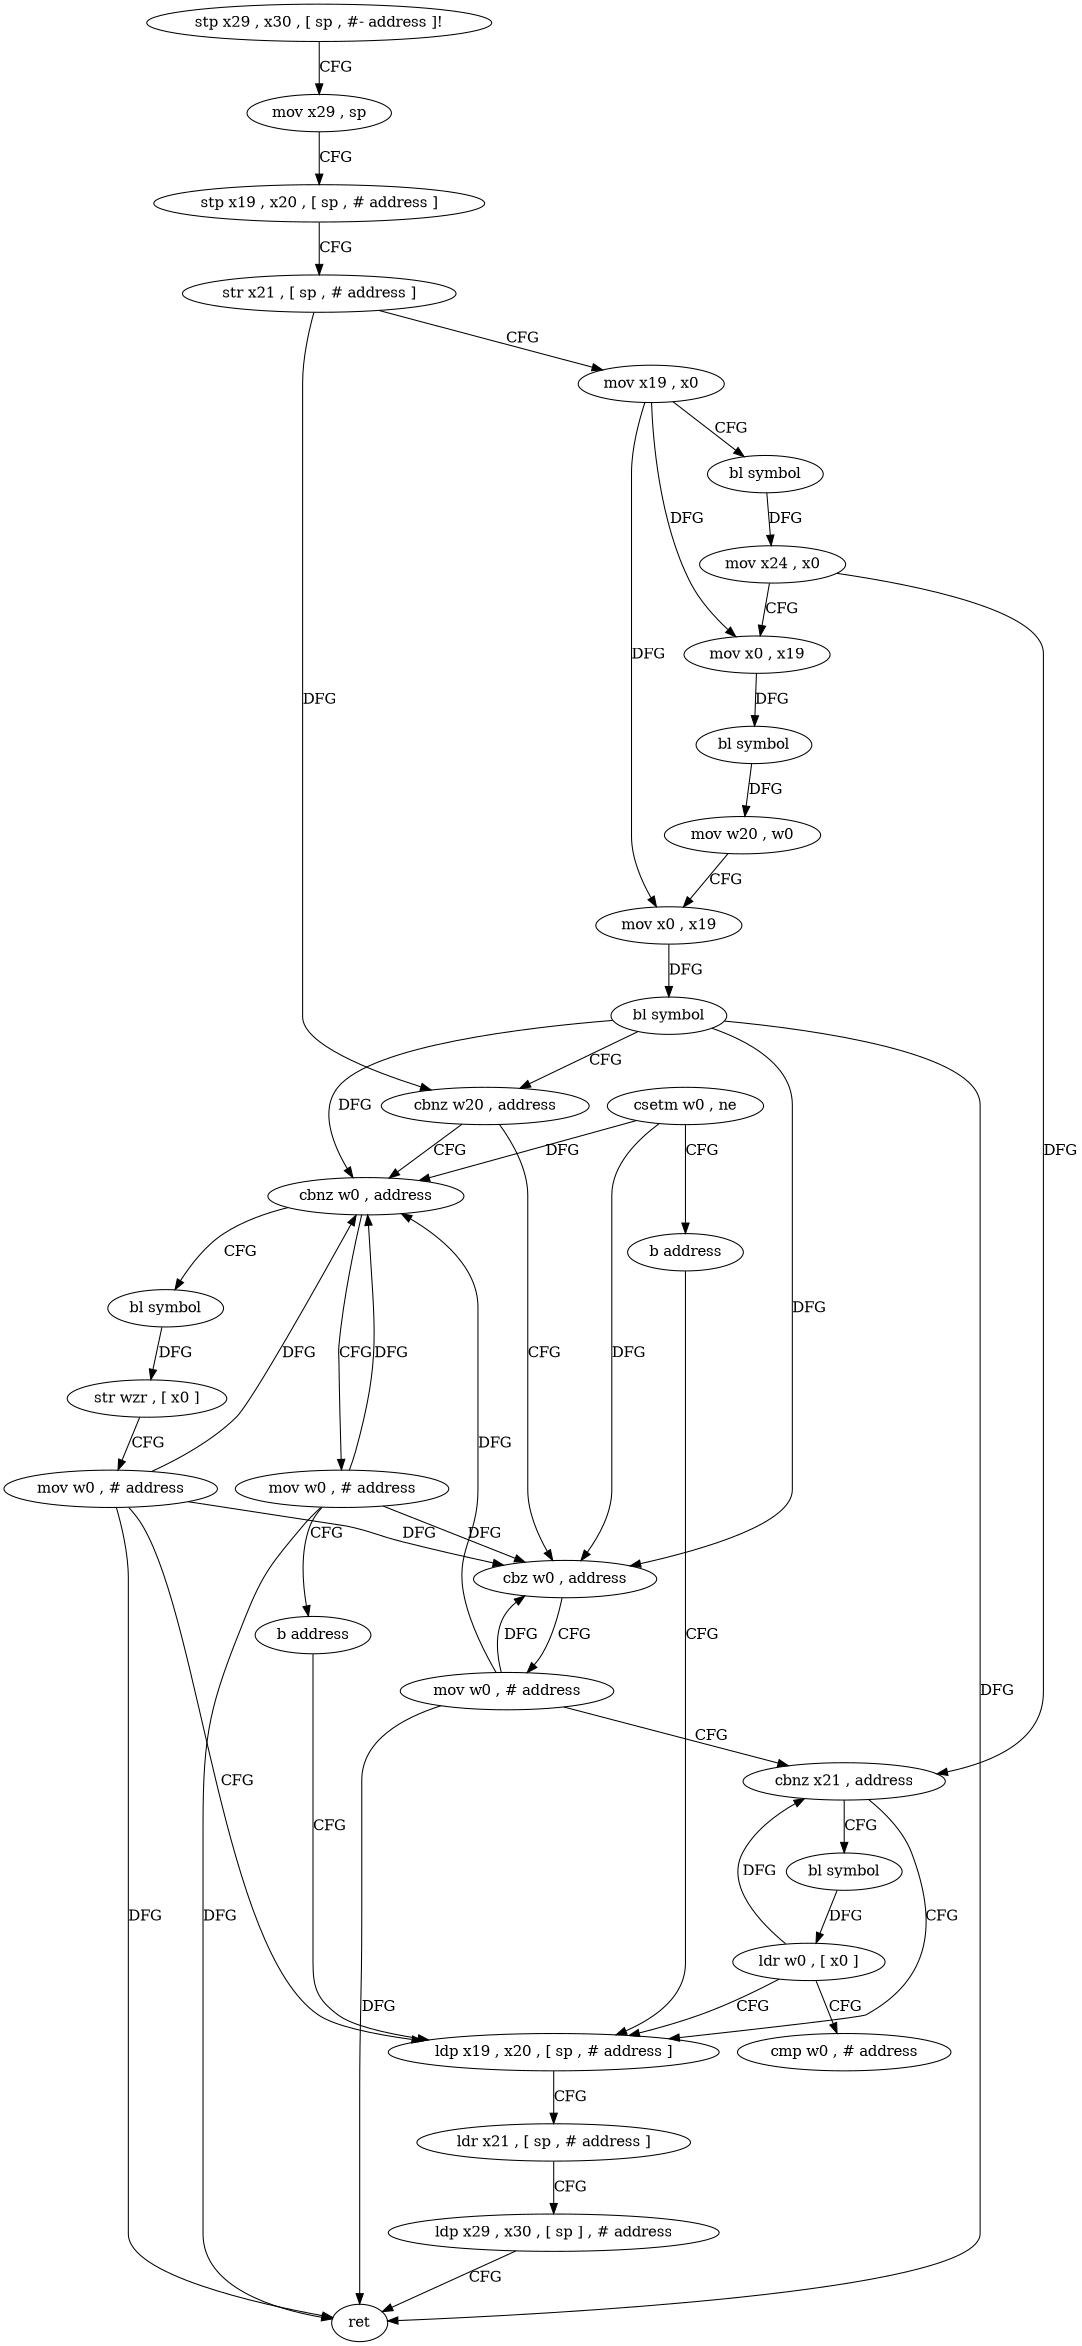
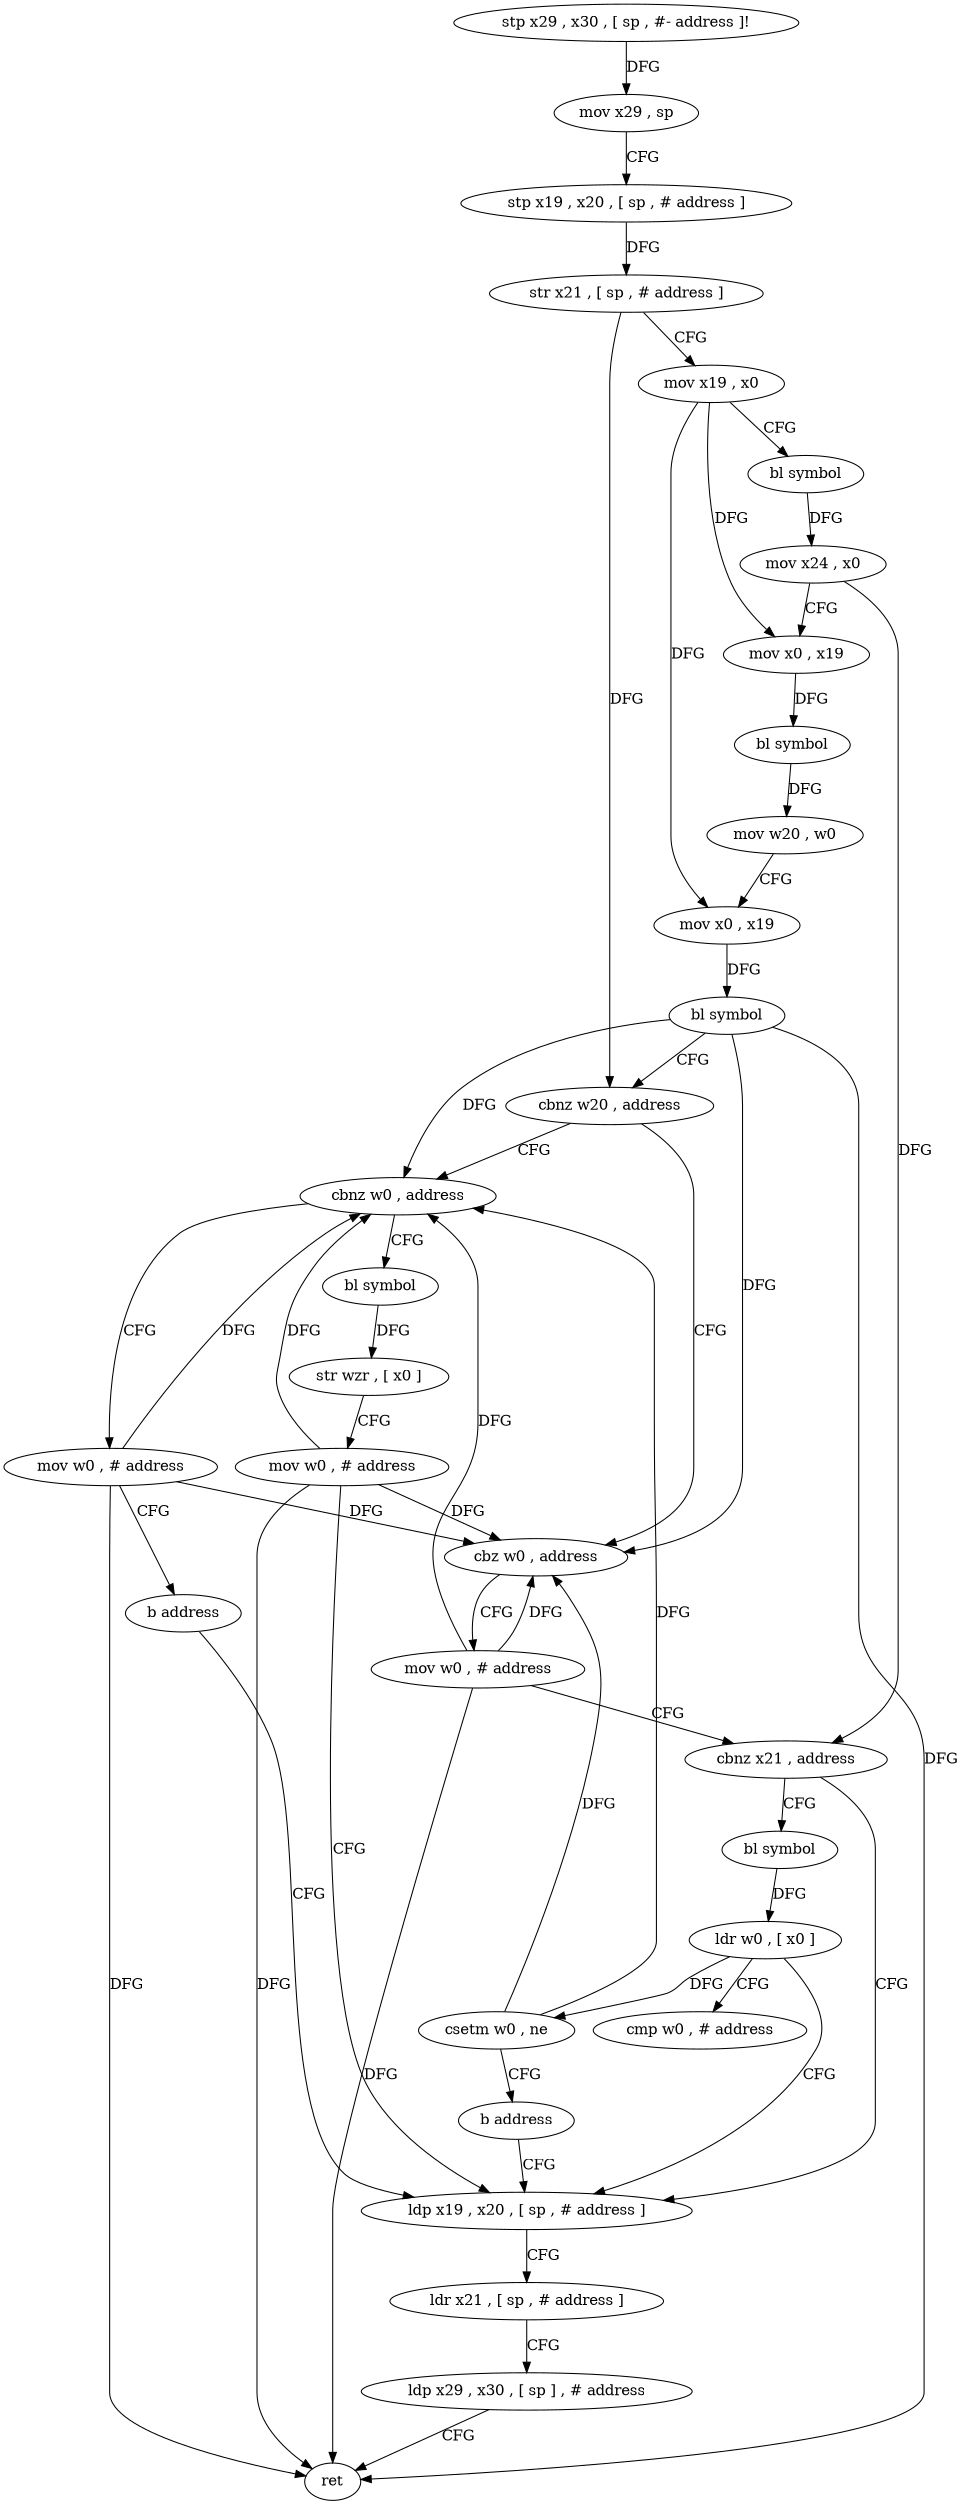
(336, 68) -> (643, 68)
(336, 248) -> (643, 248)
(738, 1870) -> (652, 1997)
